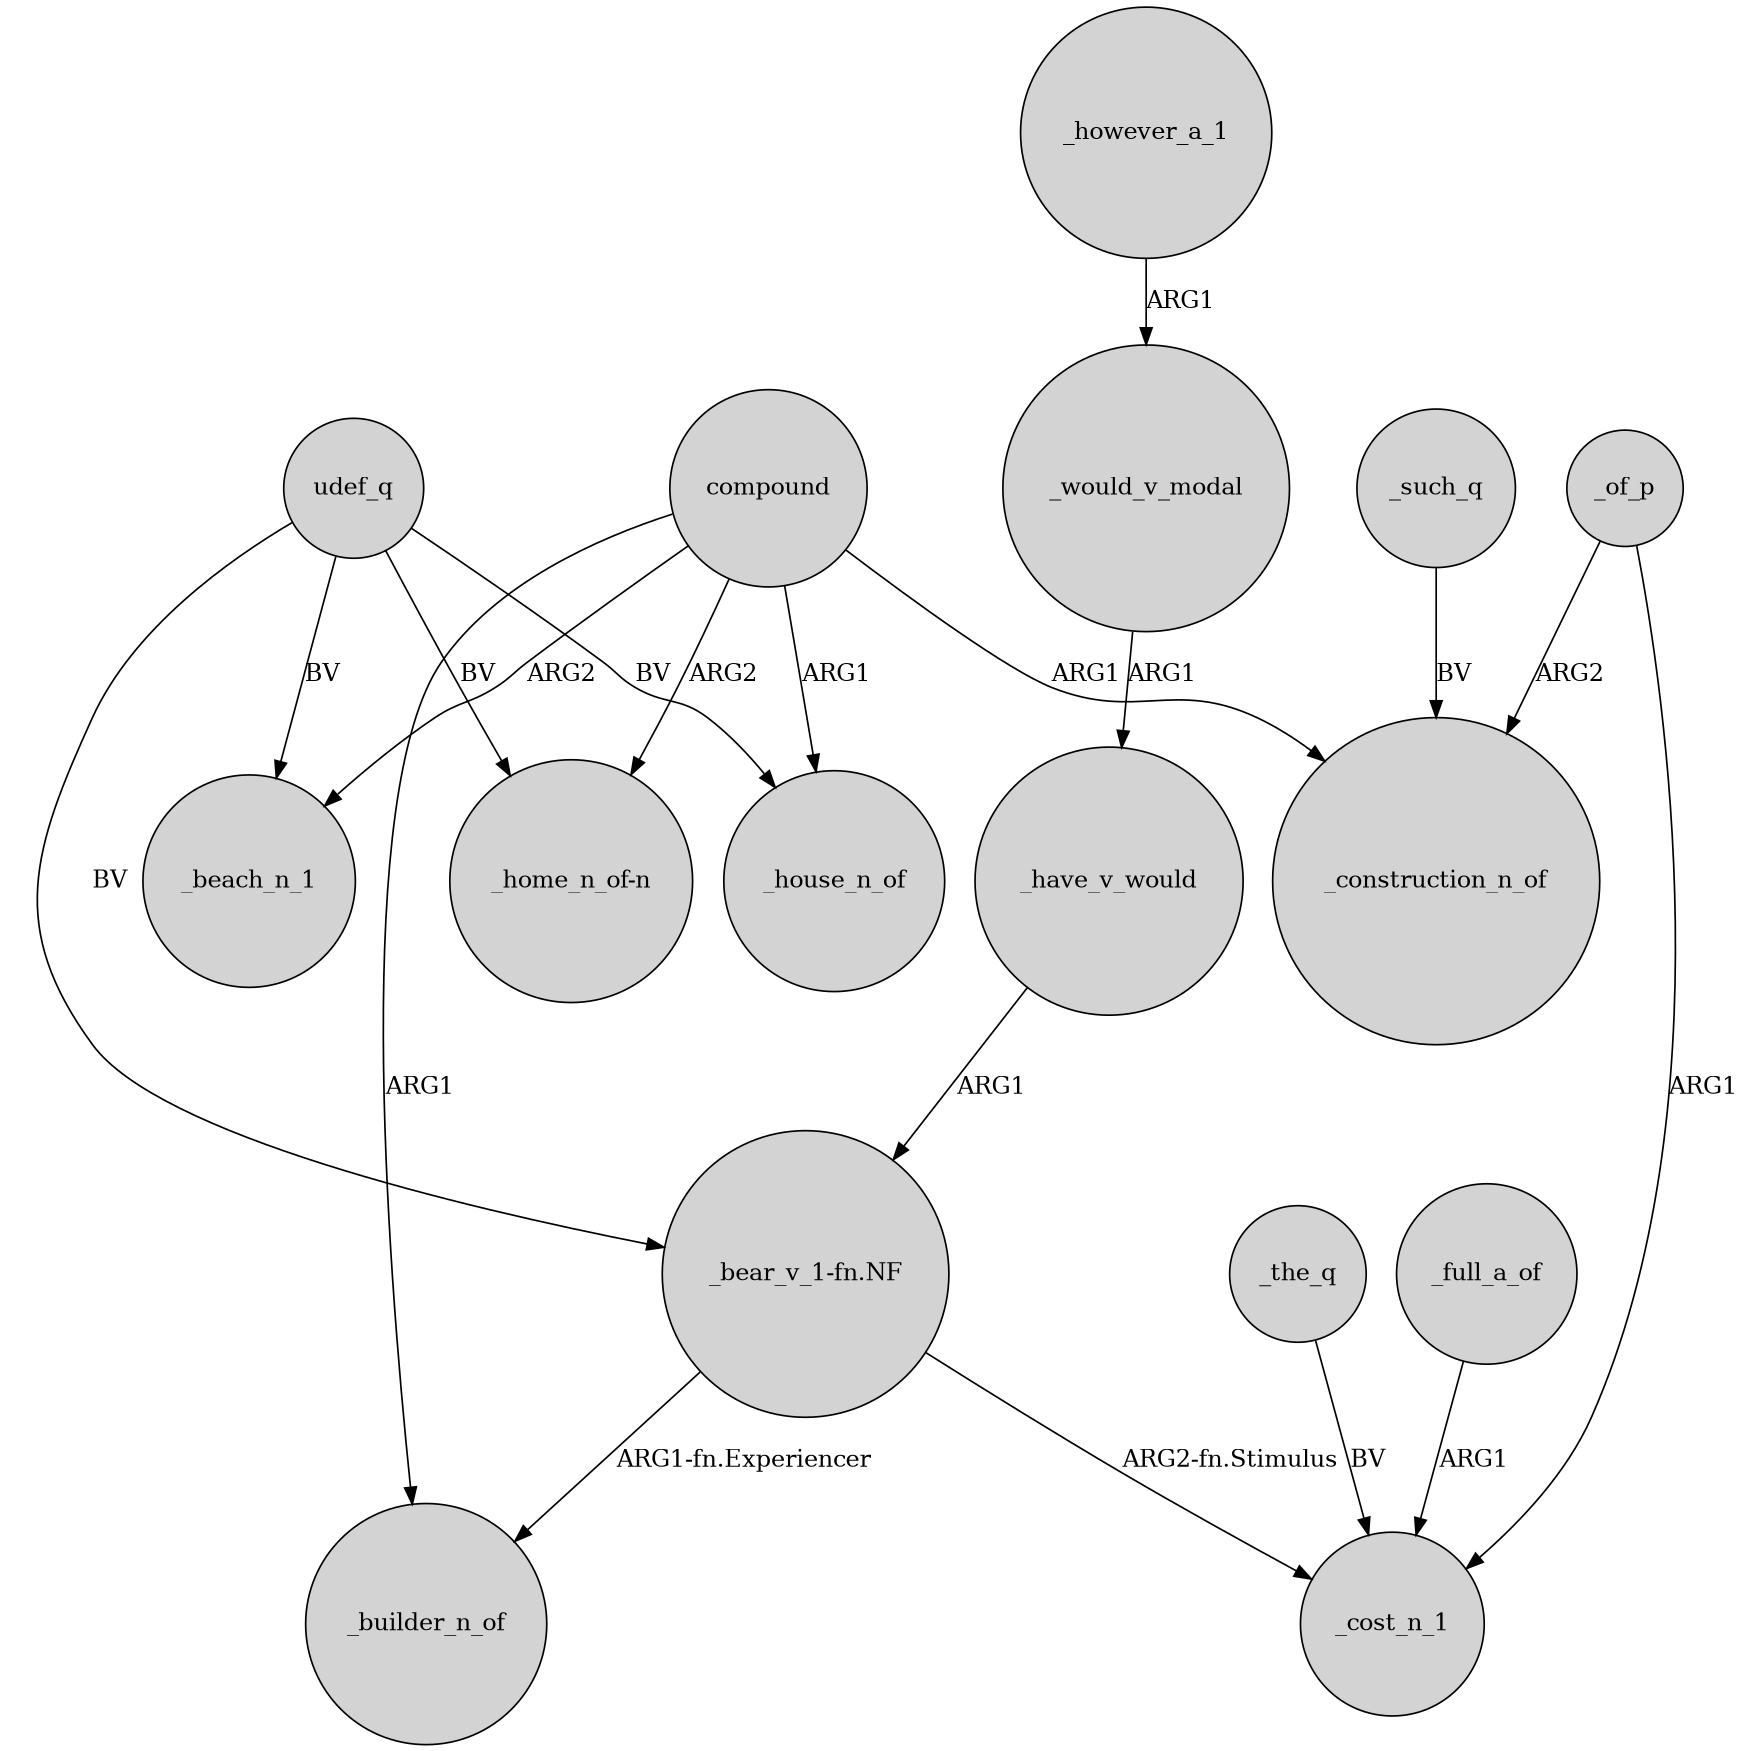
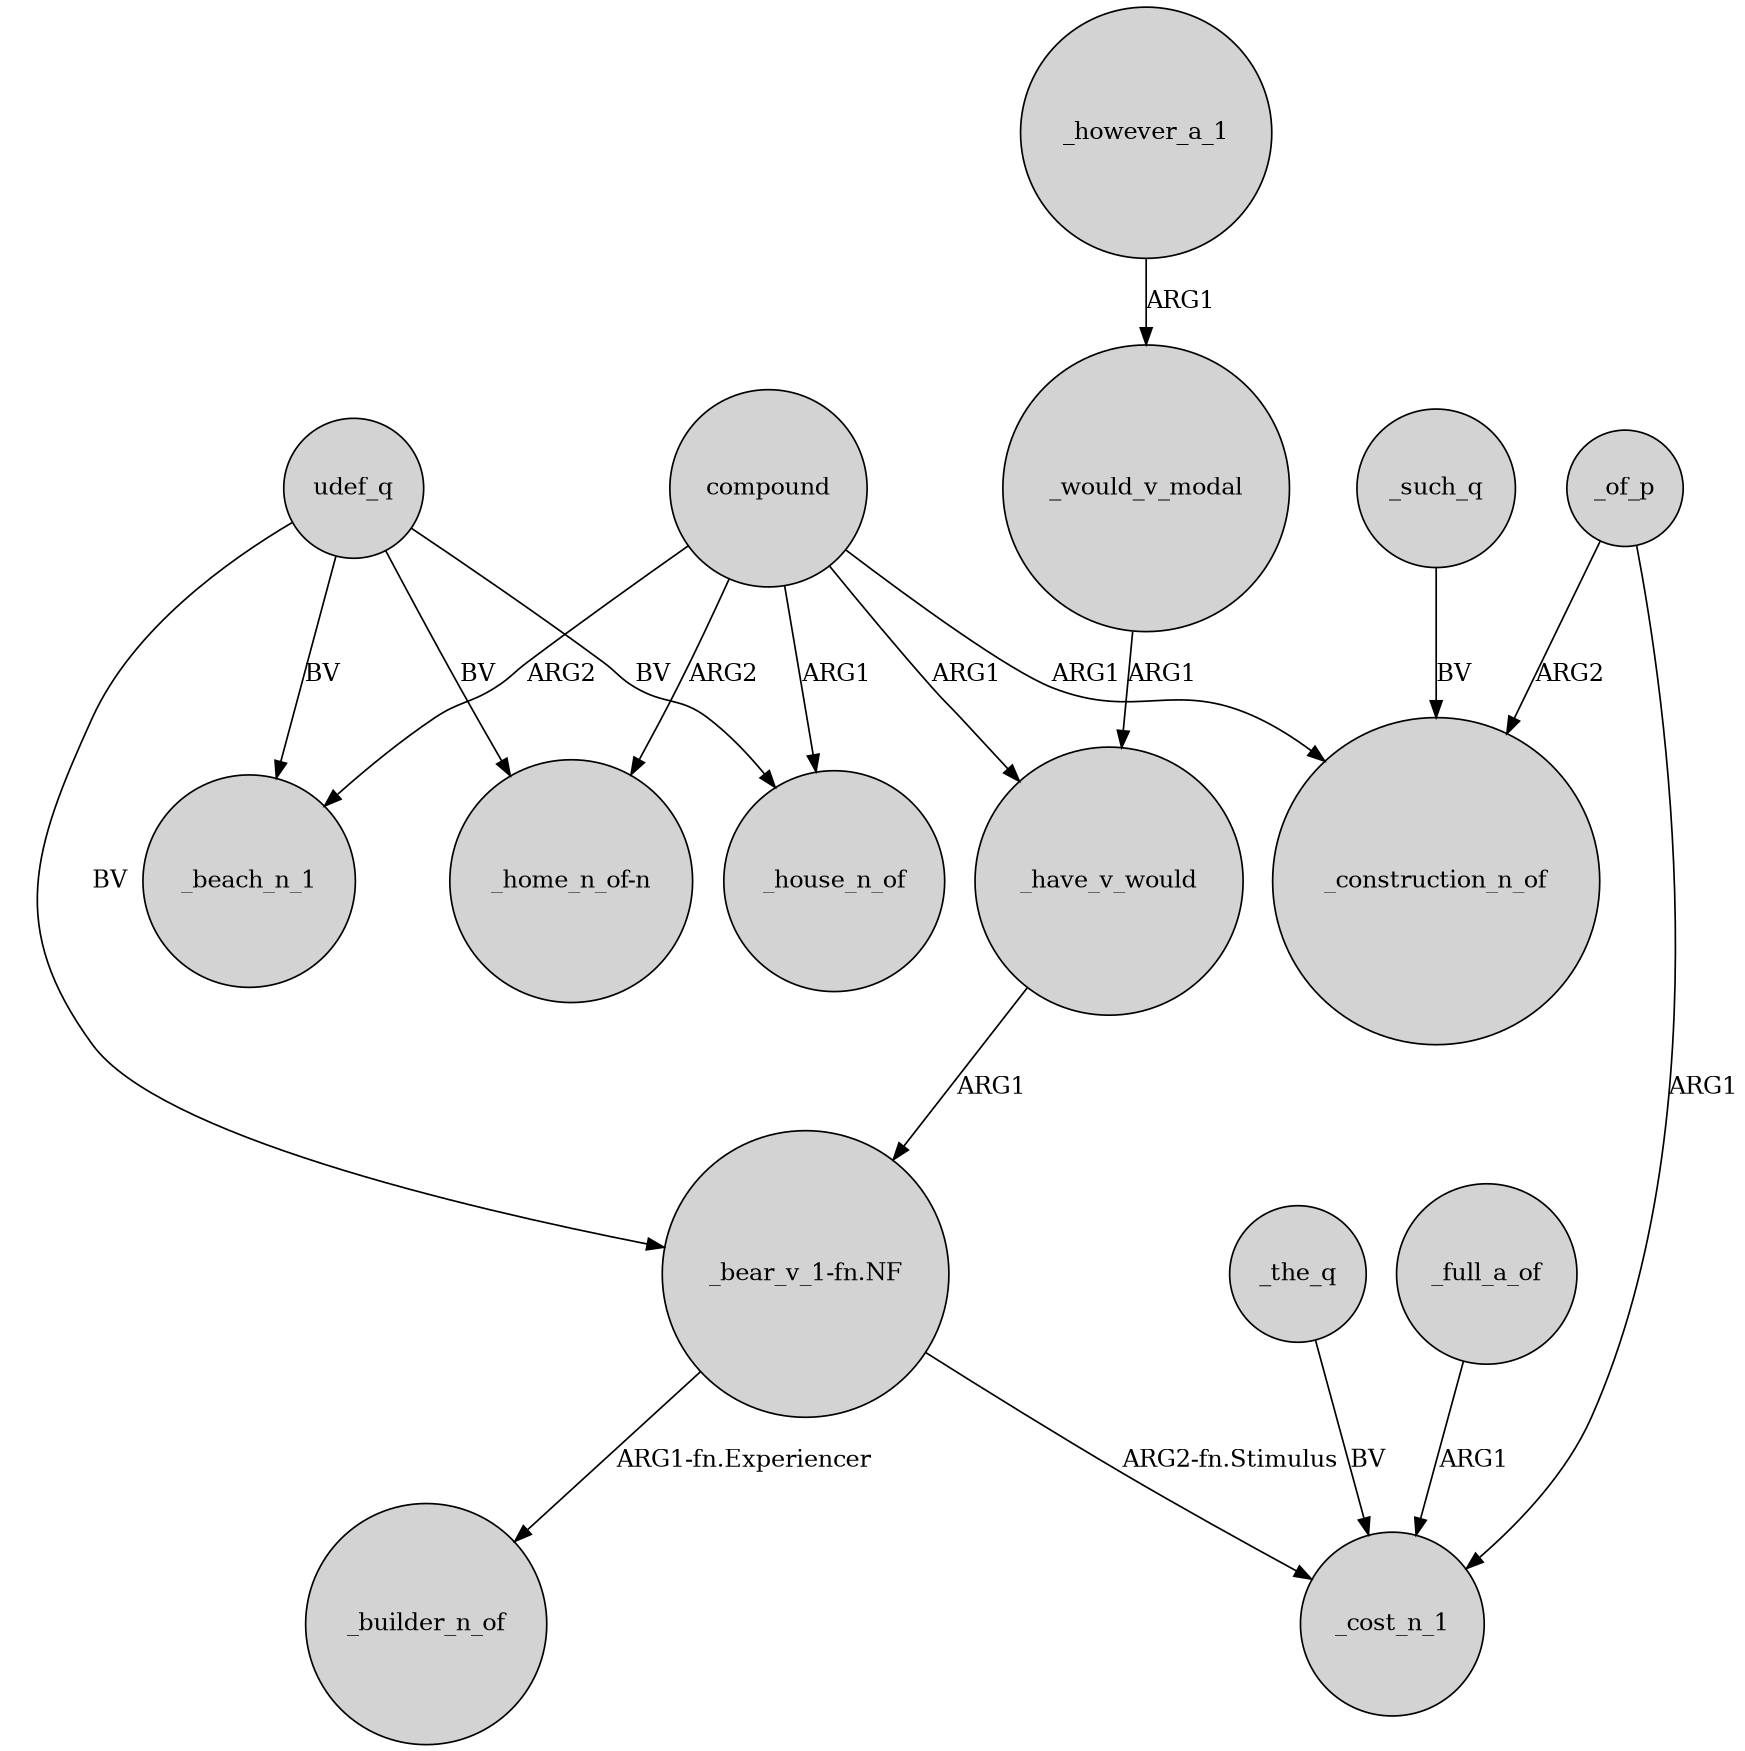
(386, 931) -> (916, 670)
